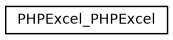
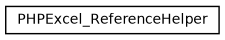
(87, 20) -> (112, 20)
